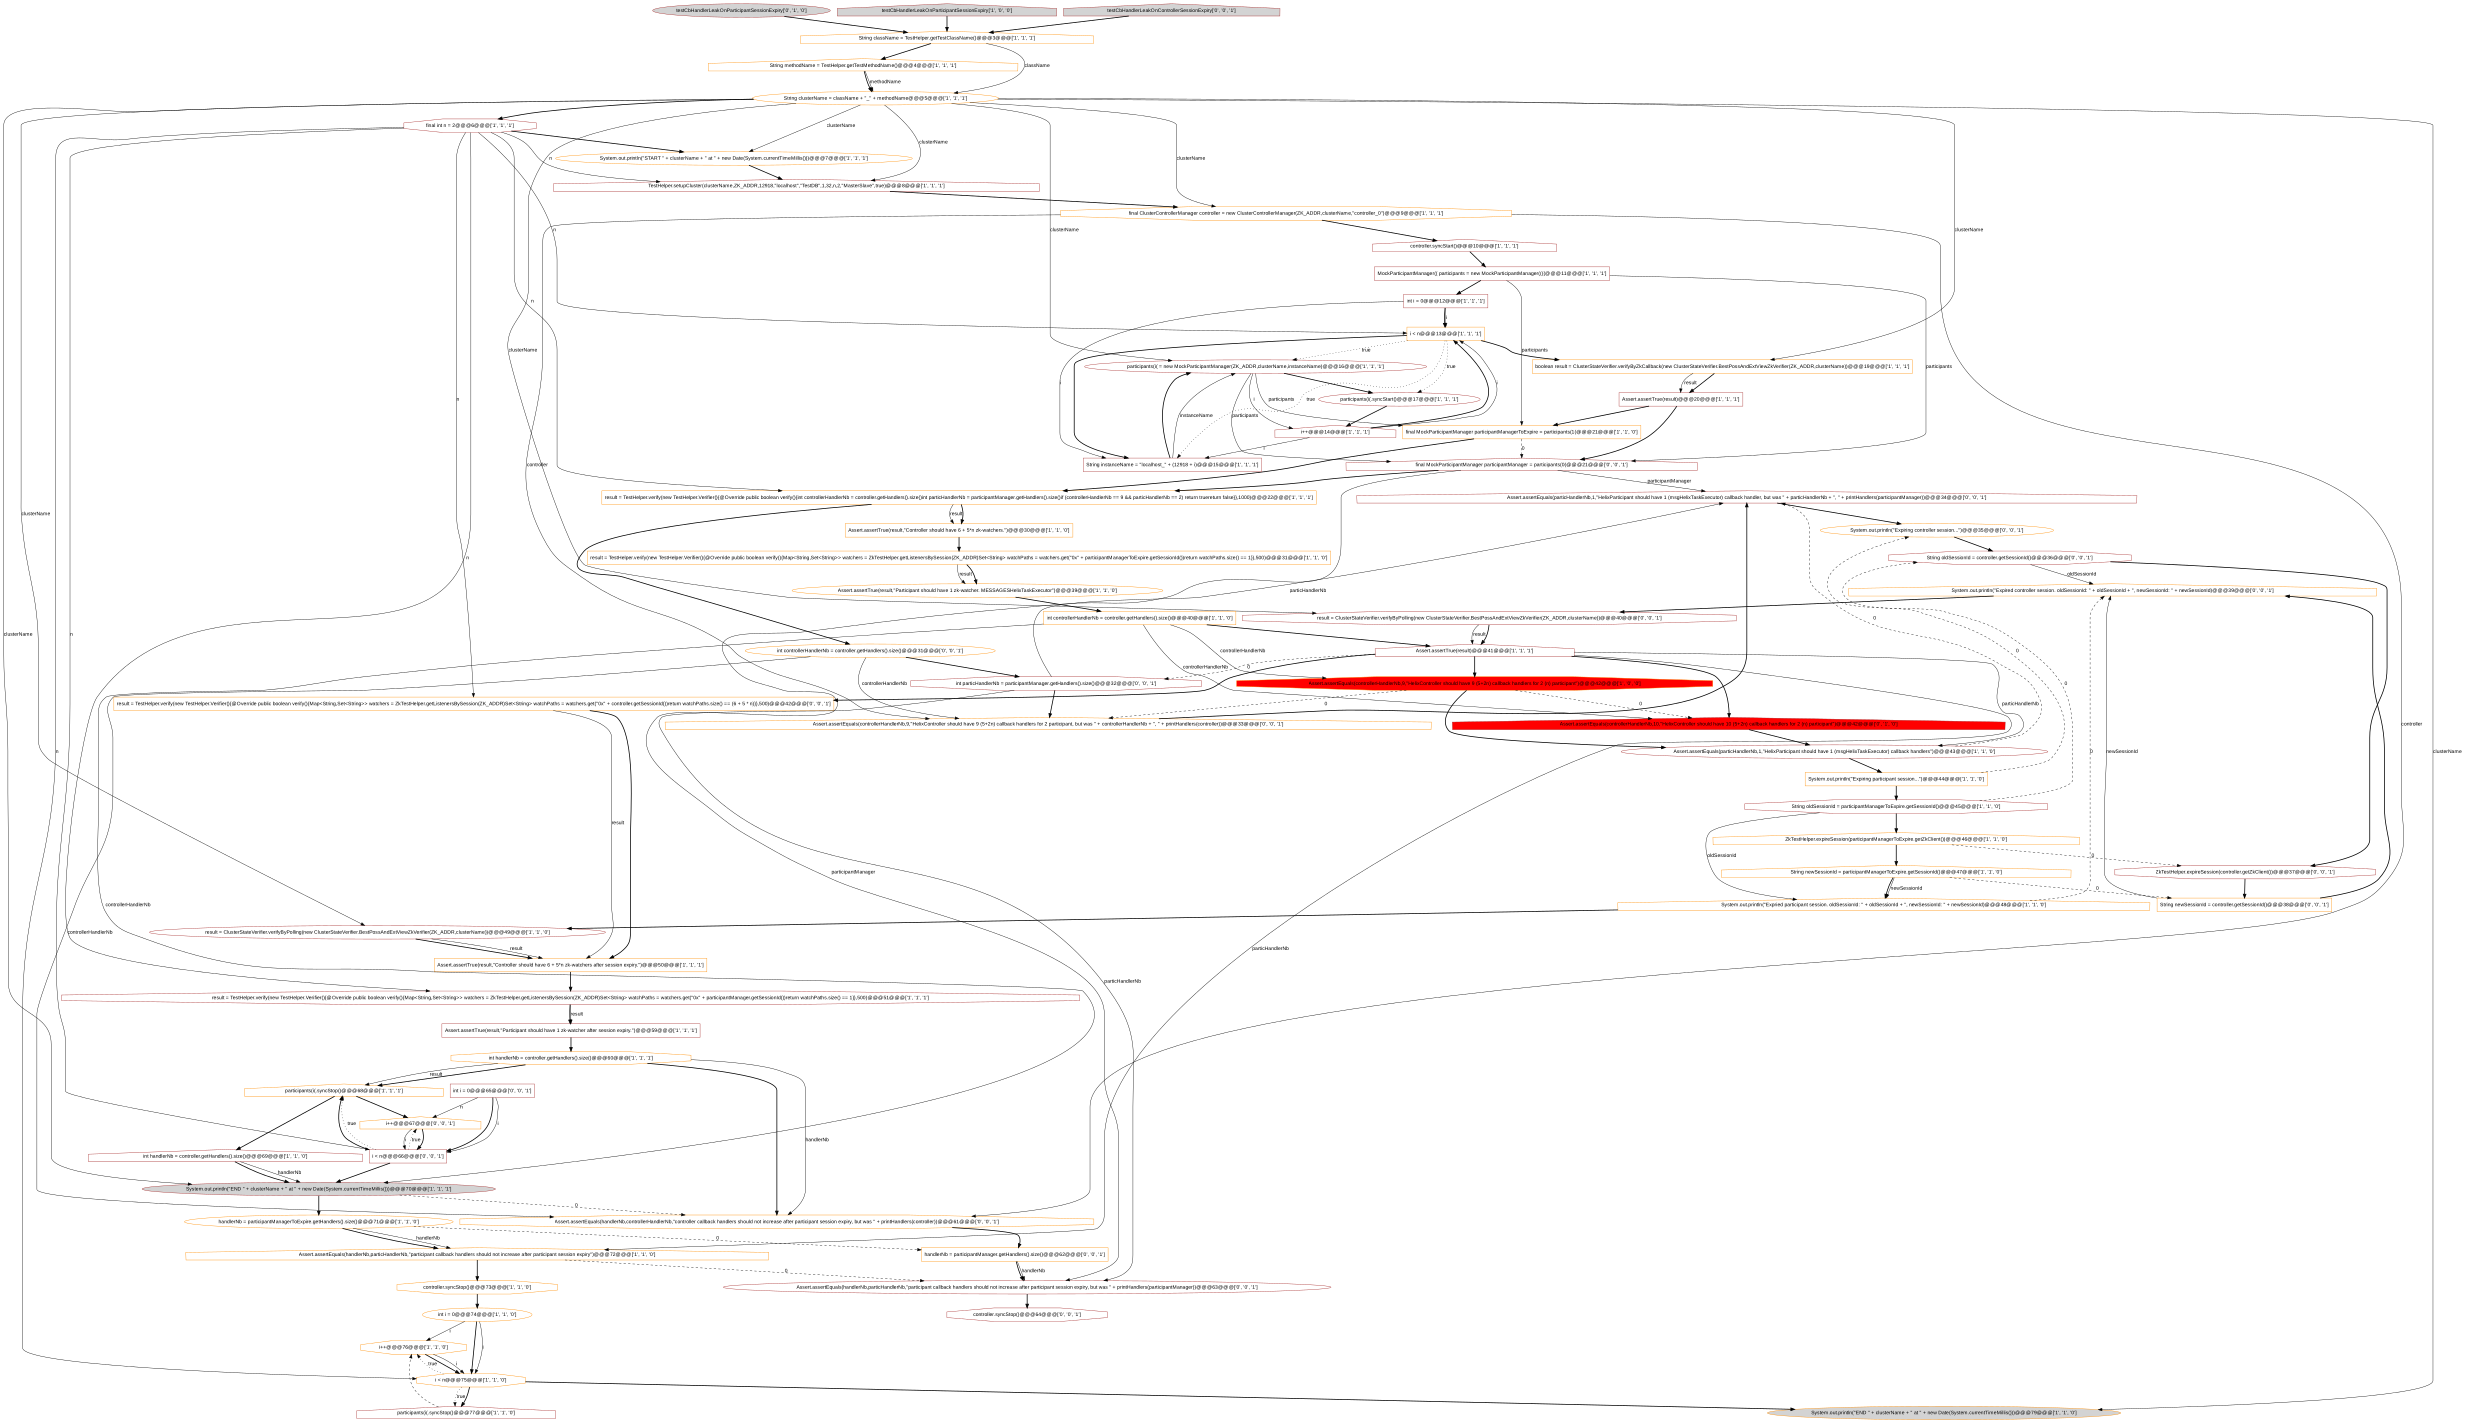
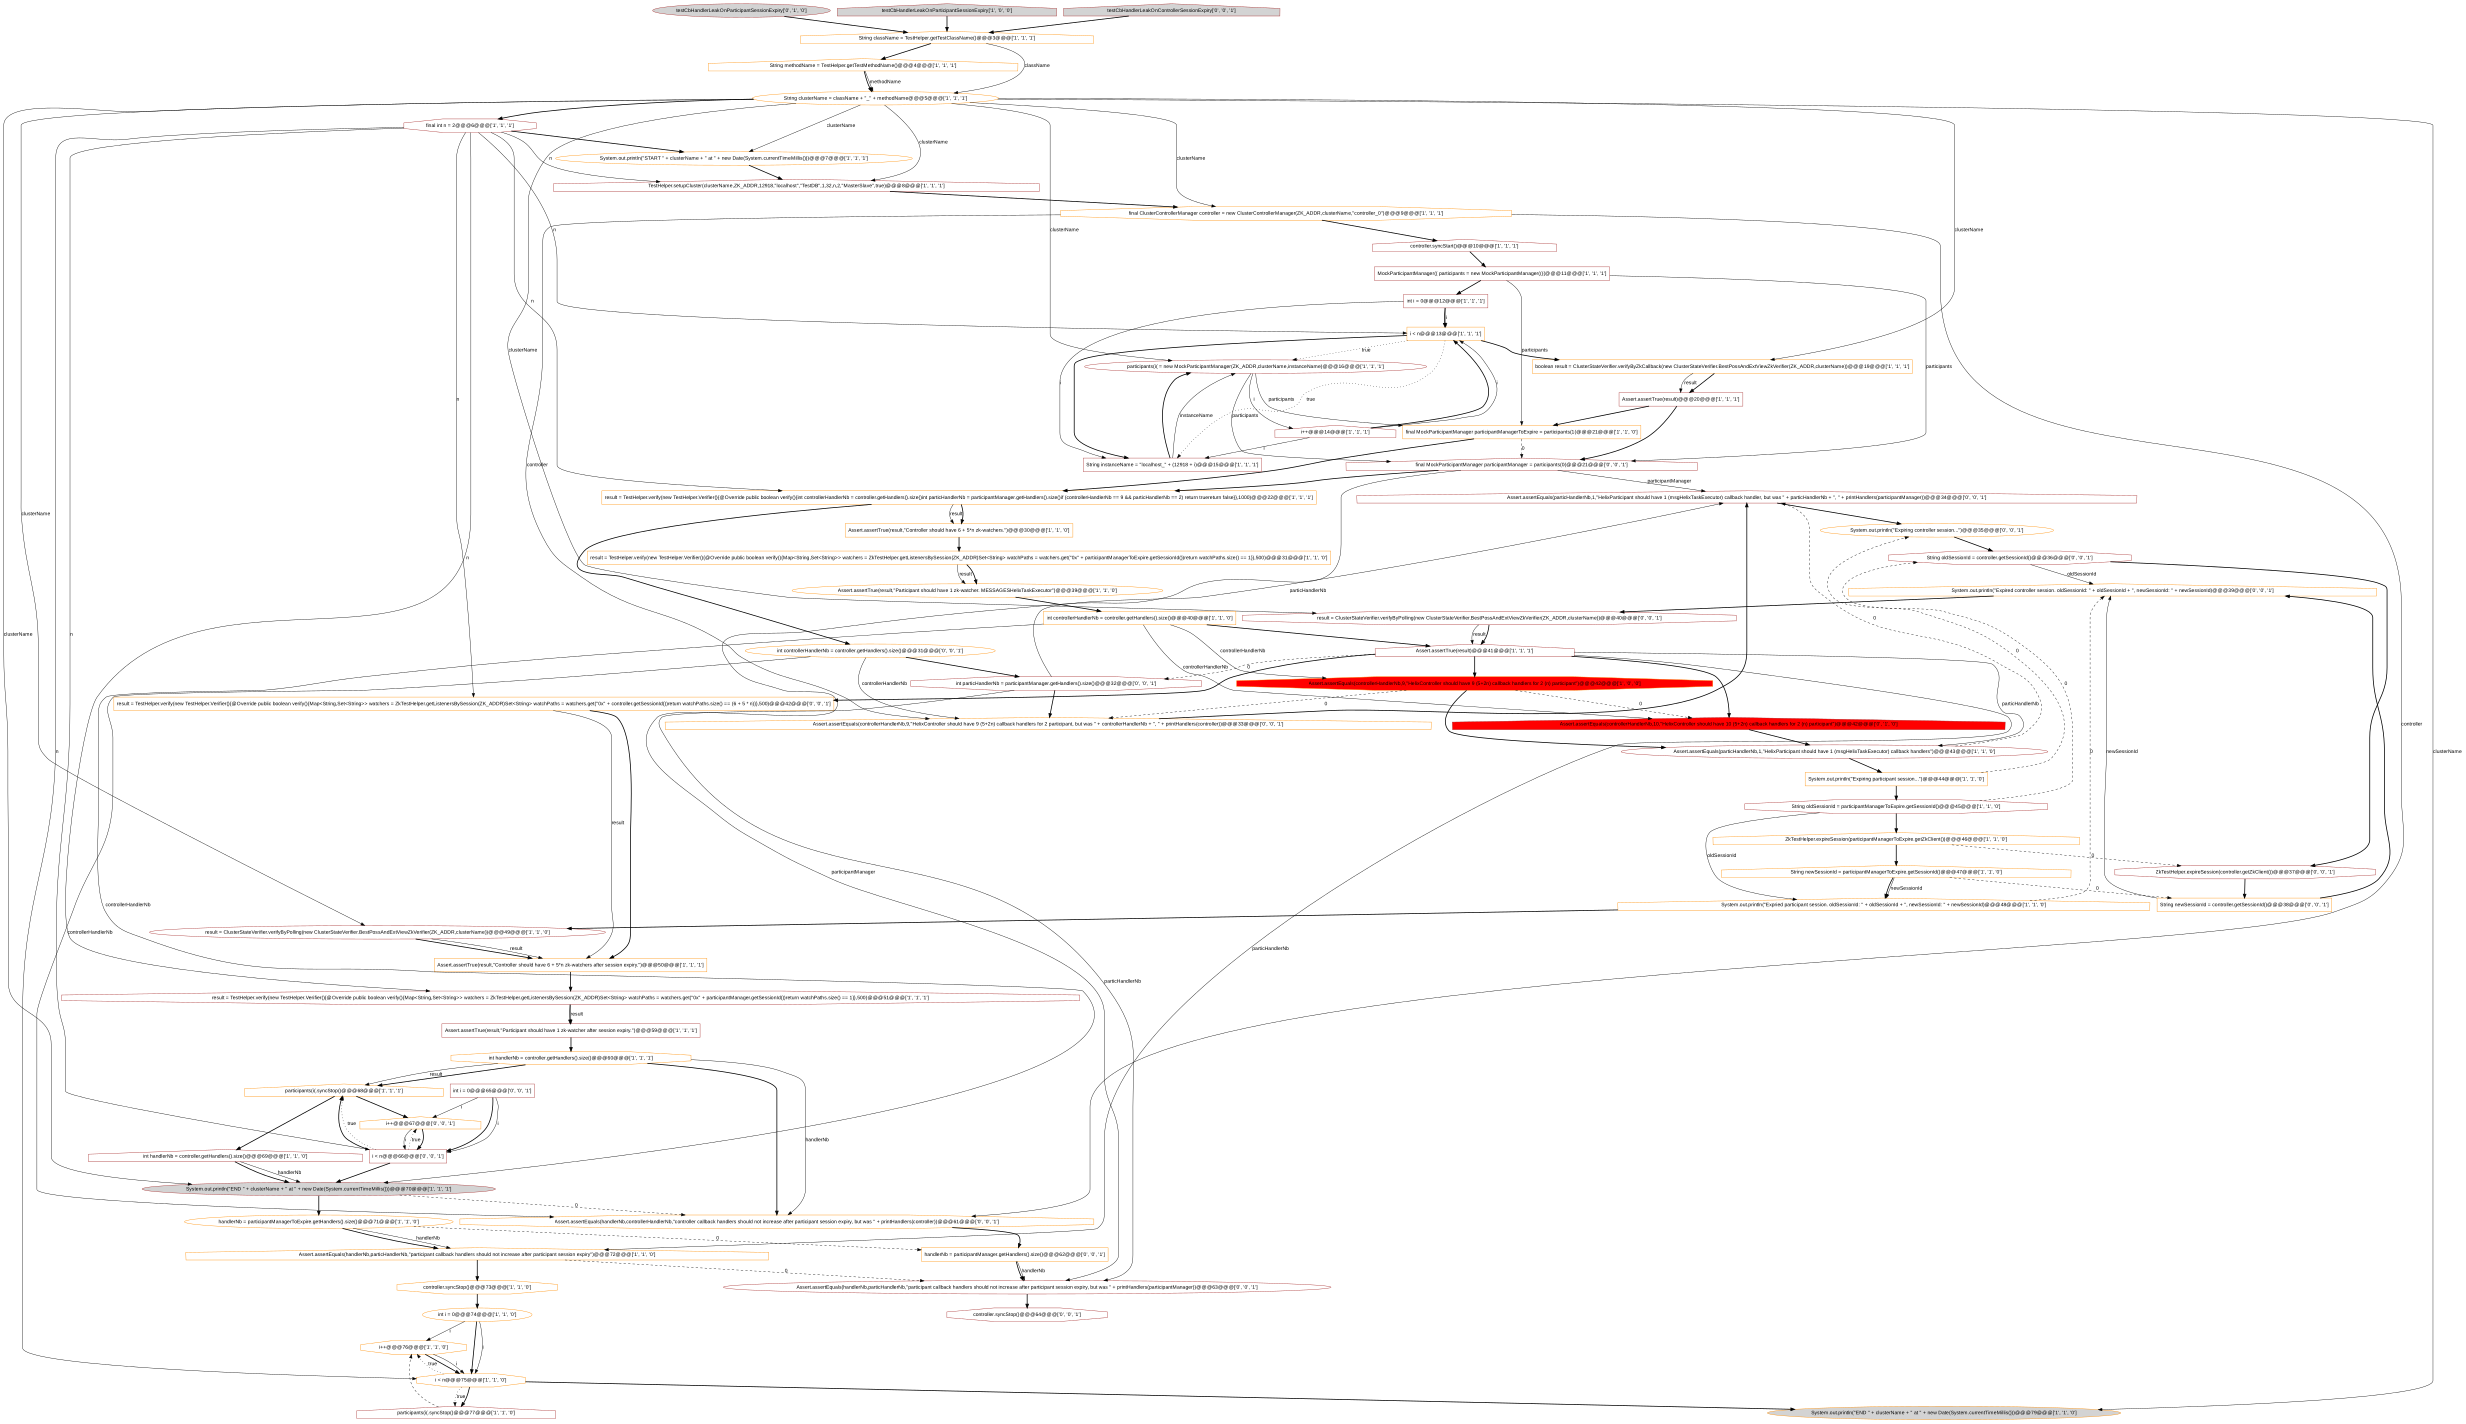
(1399, 399) -> none
(461, 1107) -> (461, 1107)
